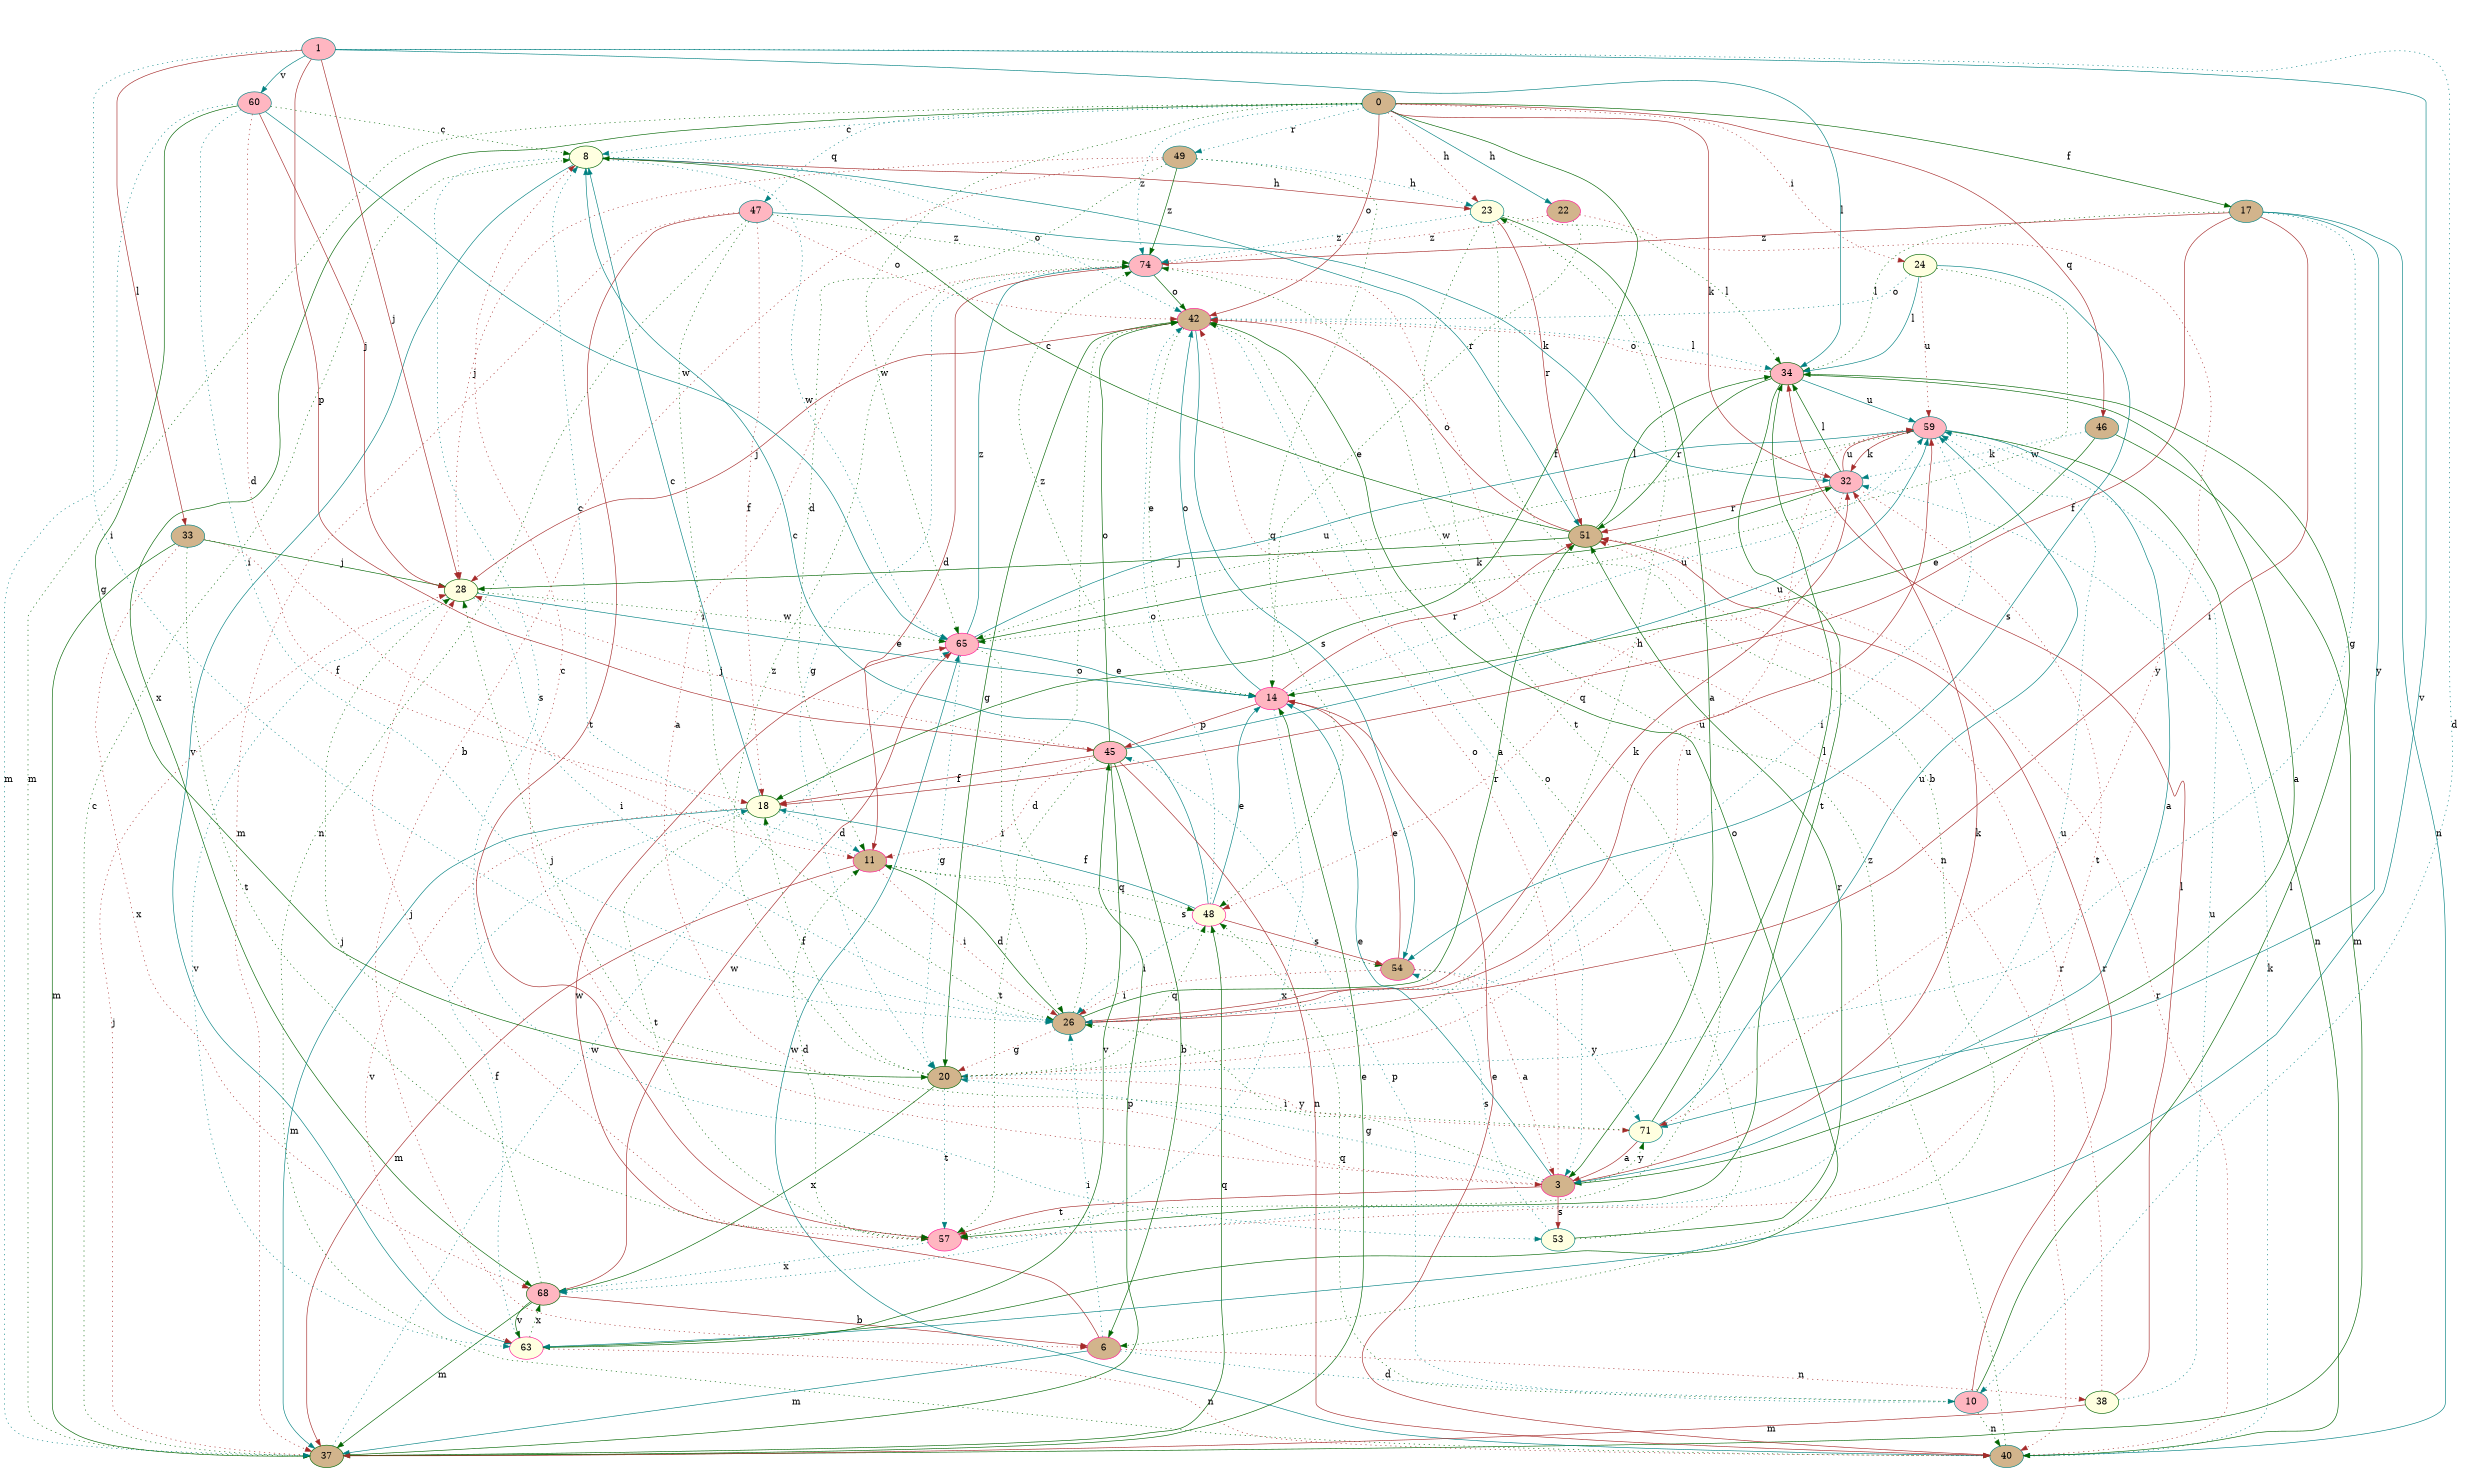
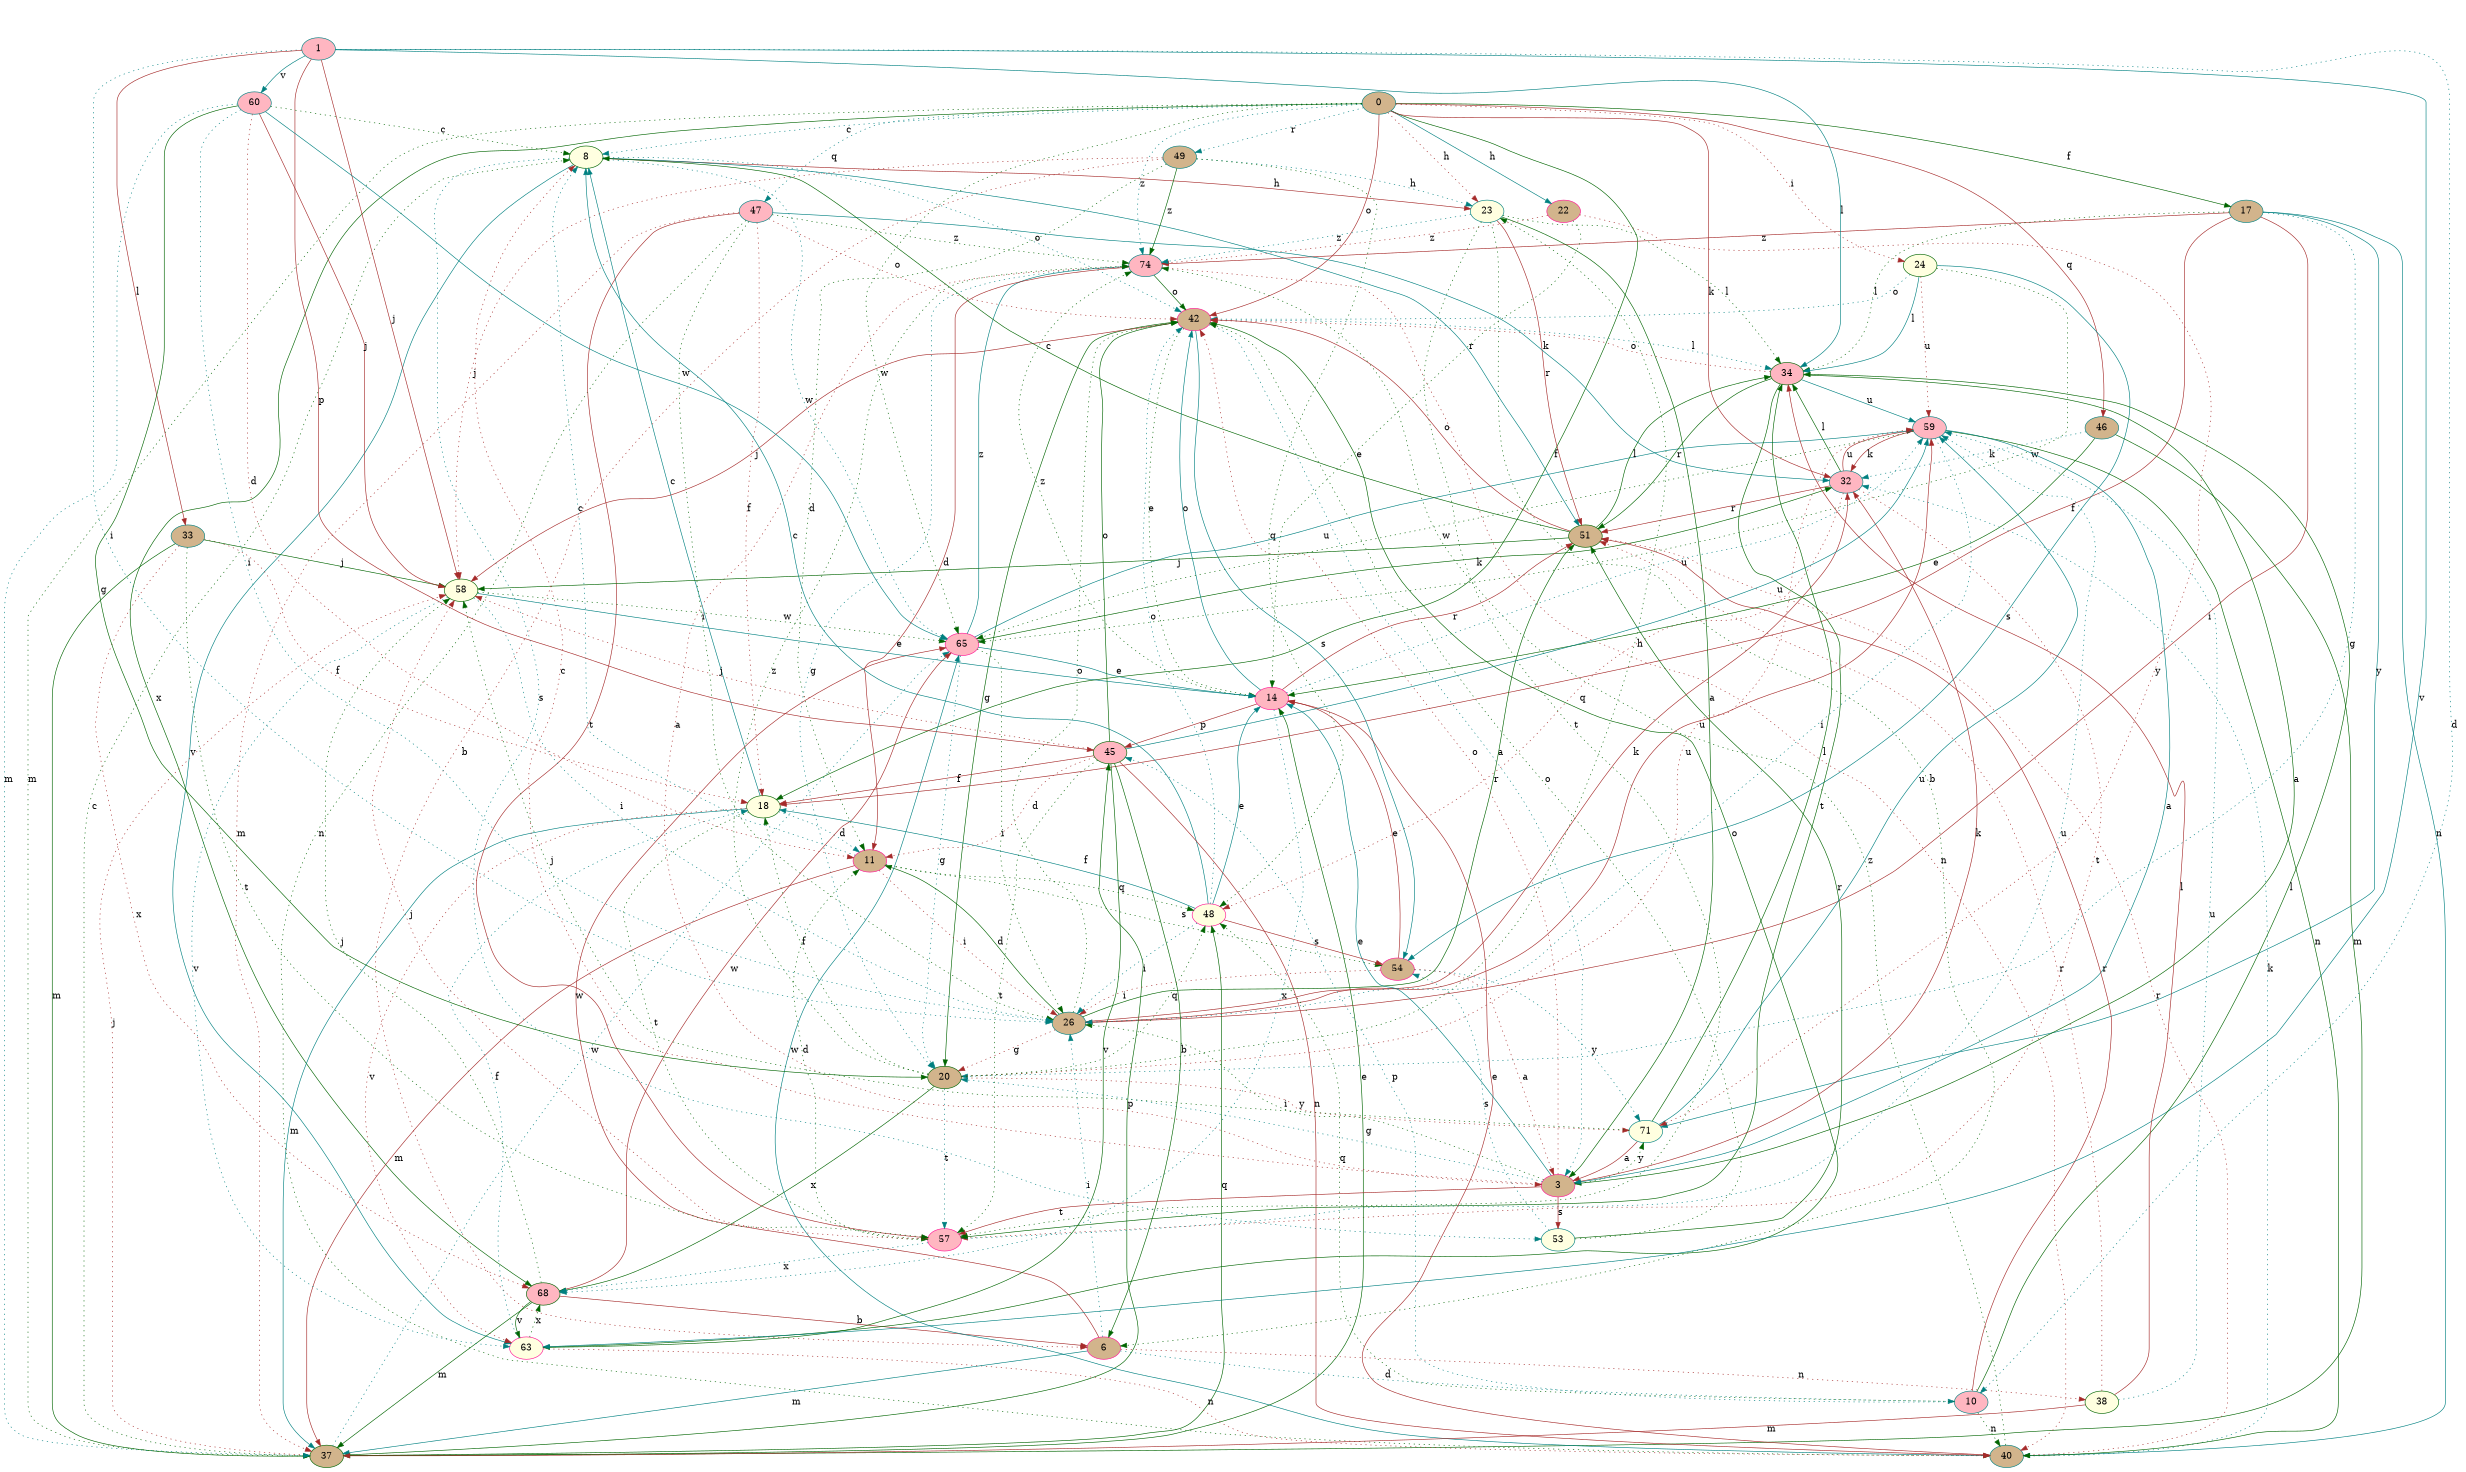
(461, 590) -> (461, 590)
